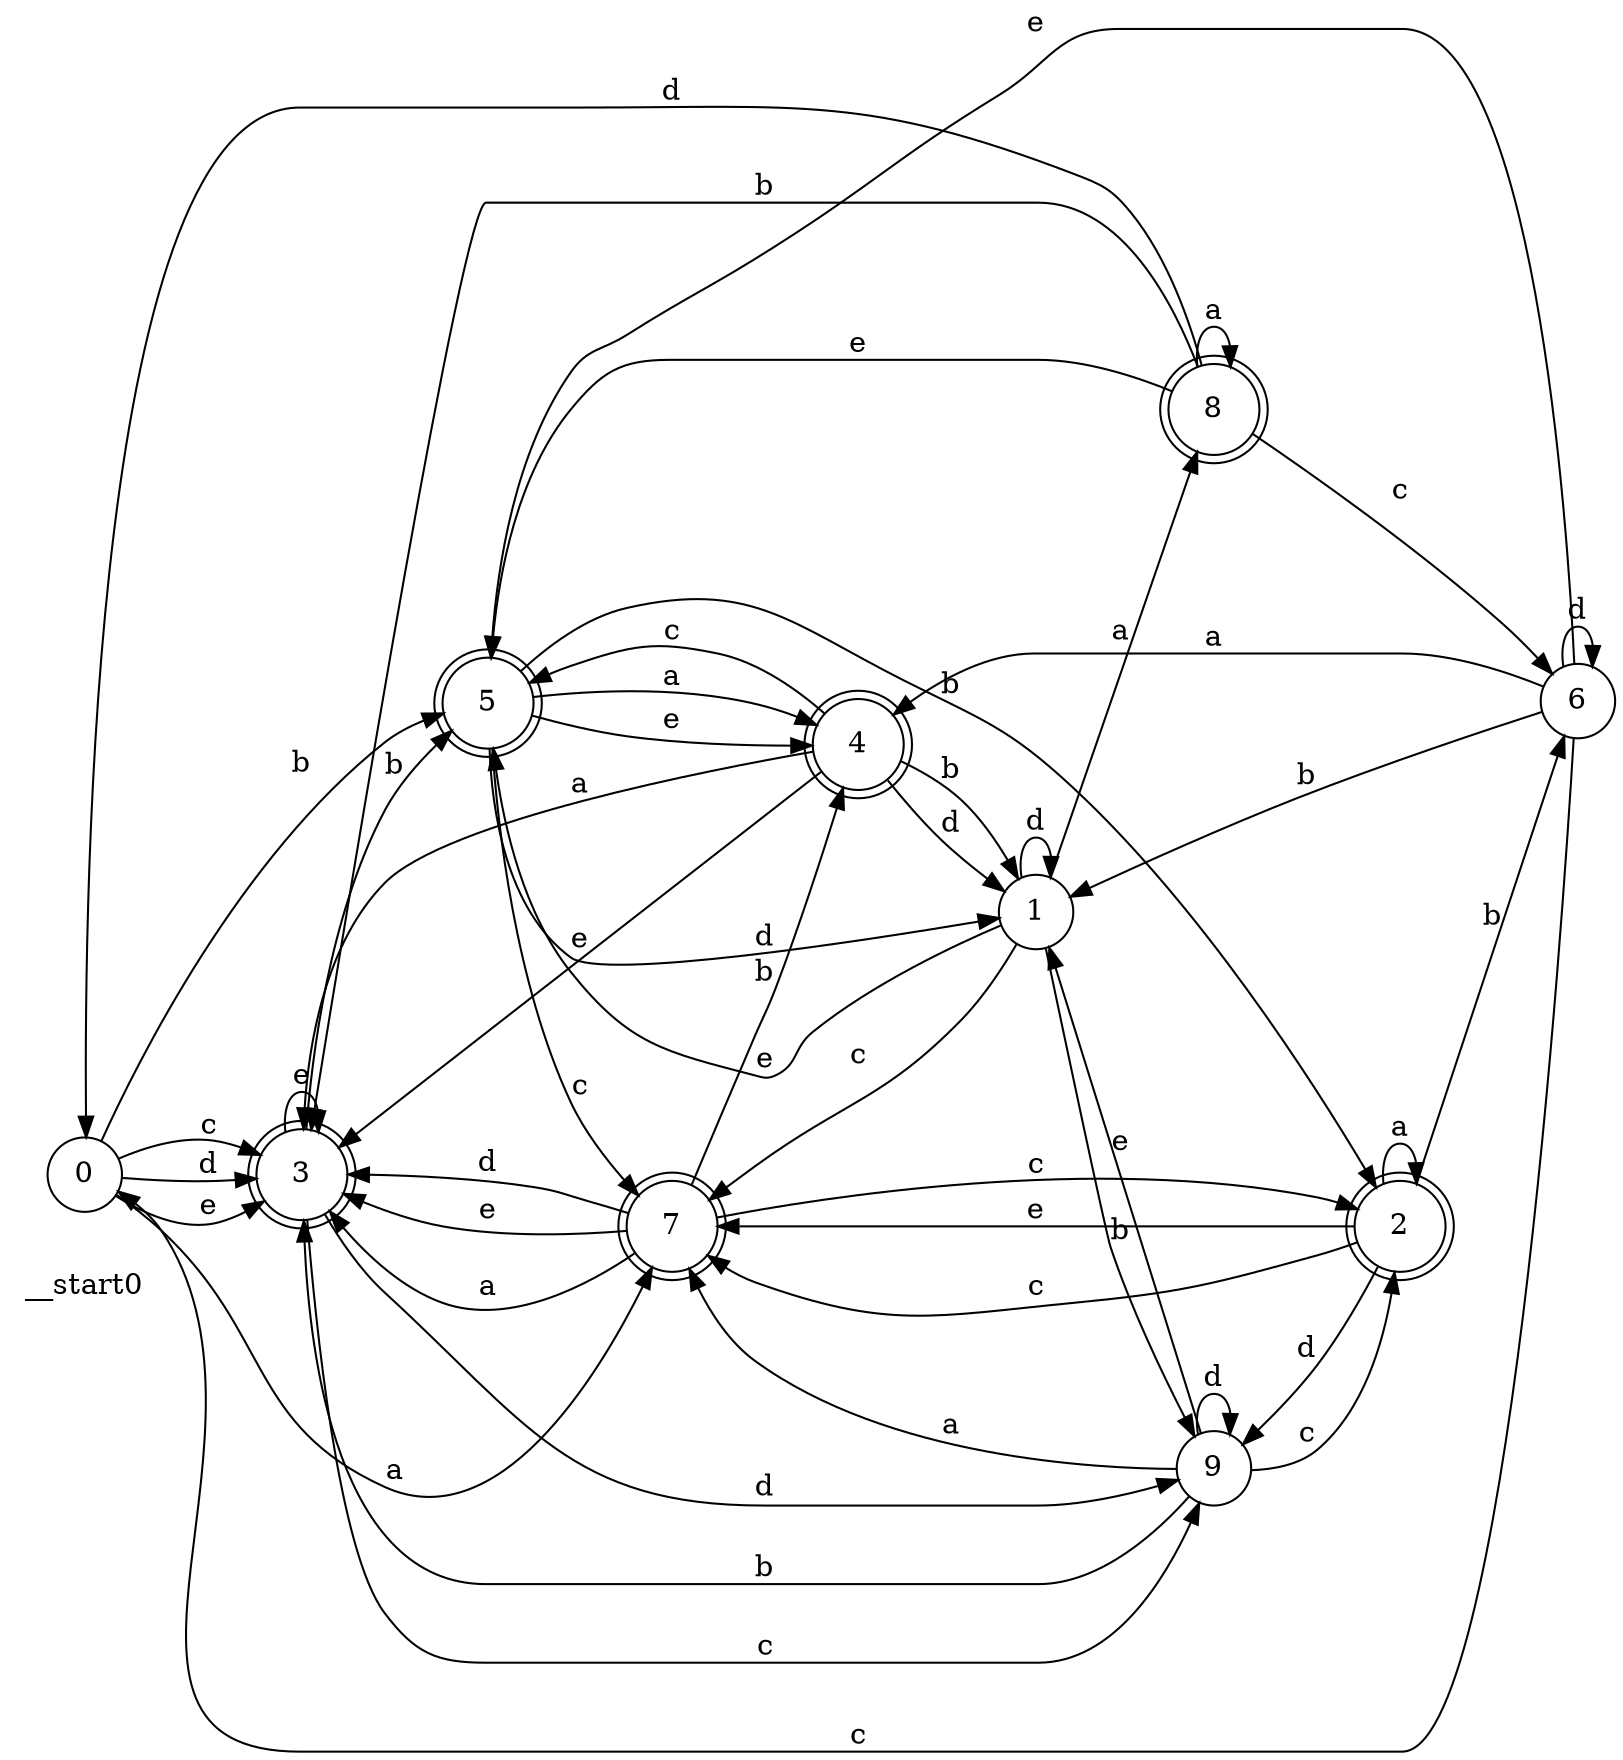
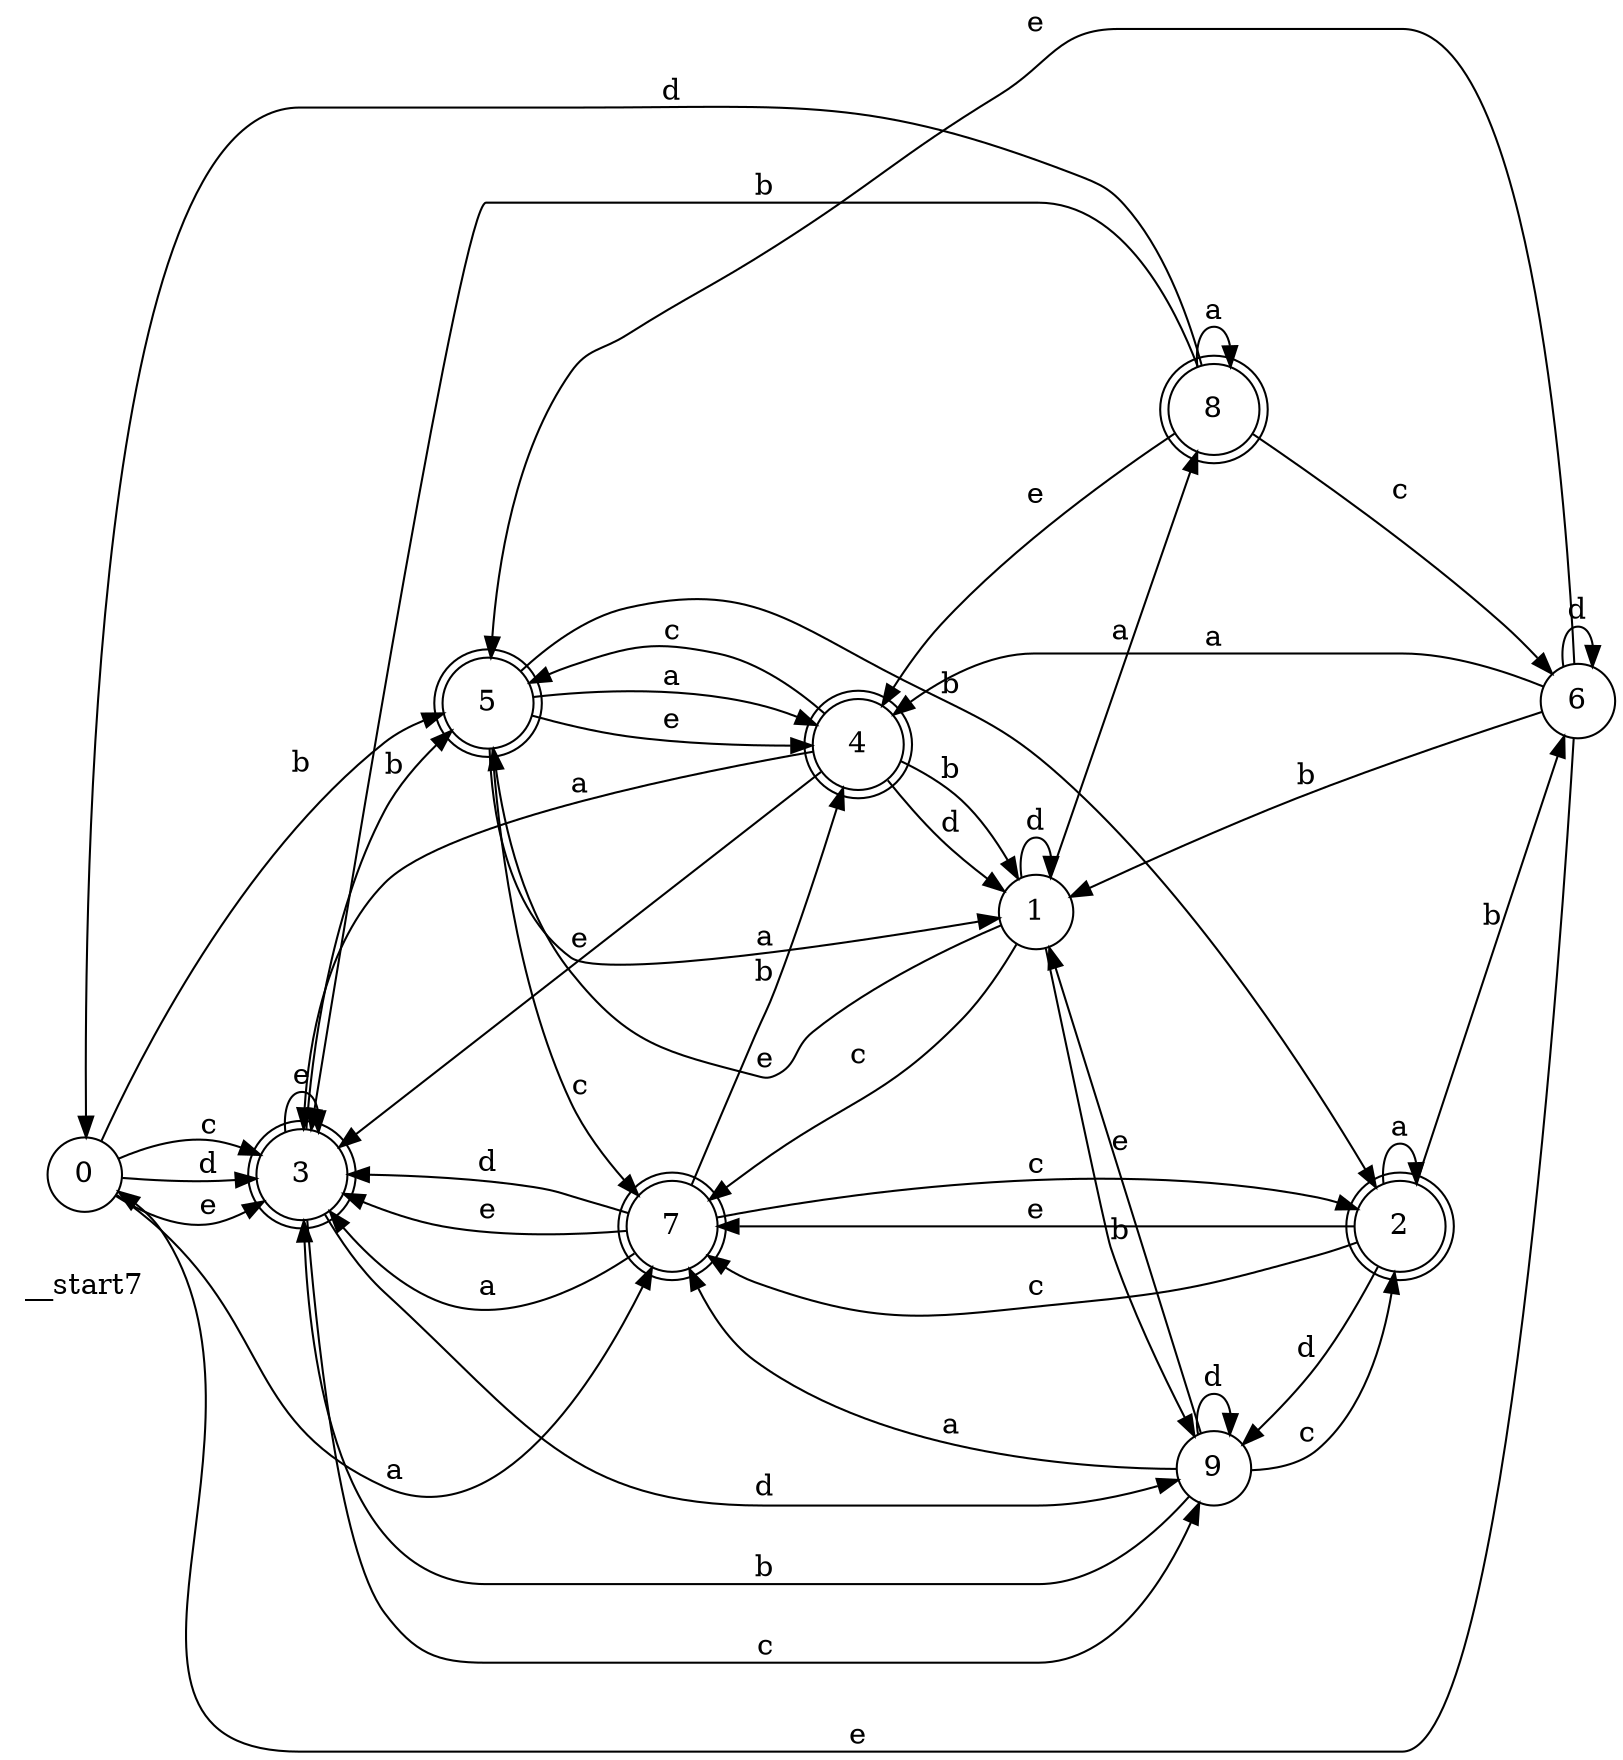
(744, 360) -> (1022, 548)
(765, 938) -> (765, 938)
(85, 1286) -> (85, 1286)
(858, 1736) -> (858, 1736)
